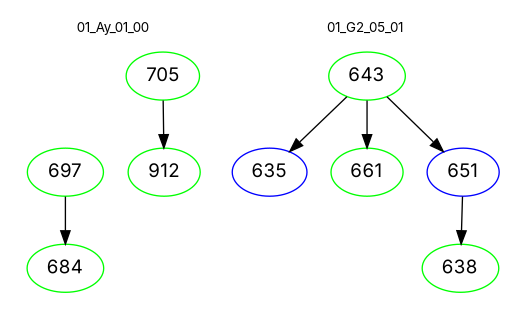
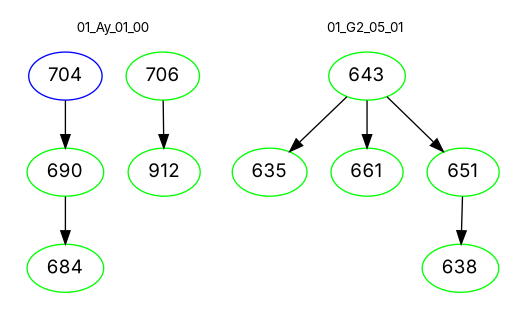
none -> (65, 76)
(163, 76) -> (163, 76)
(65, 172) -> (65, 172)
(270, 172) -> (270, 172)
(463, 172) -> (463, 172)
